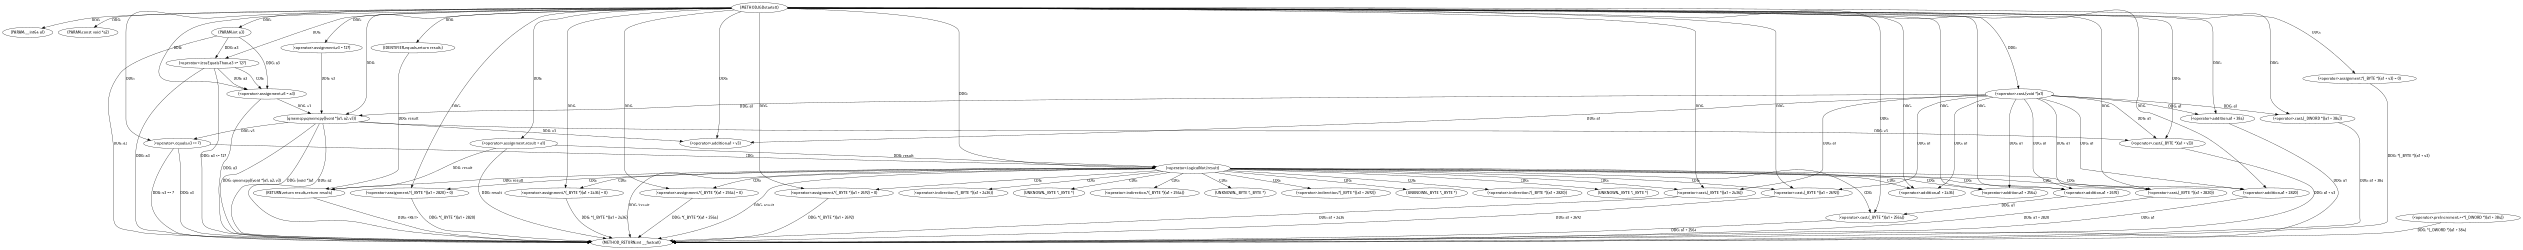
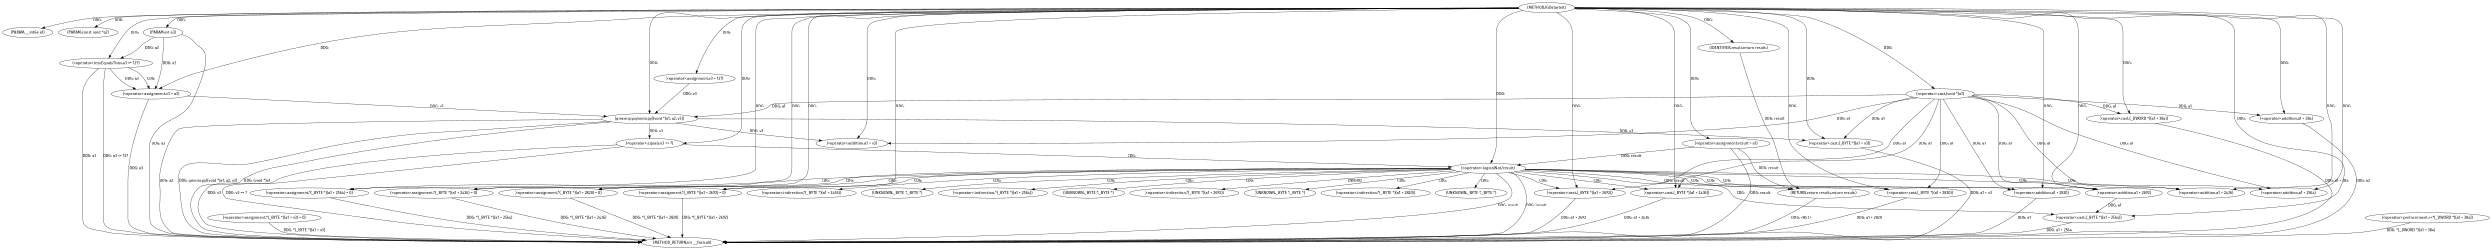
(1658, 9) -> none
(413, 48) -> (1739, 48)
(1278, 181) -> (1356, 181)
(2340, 181) -> (2363, 181)
